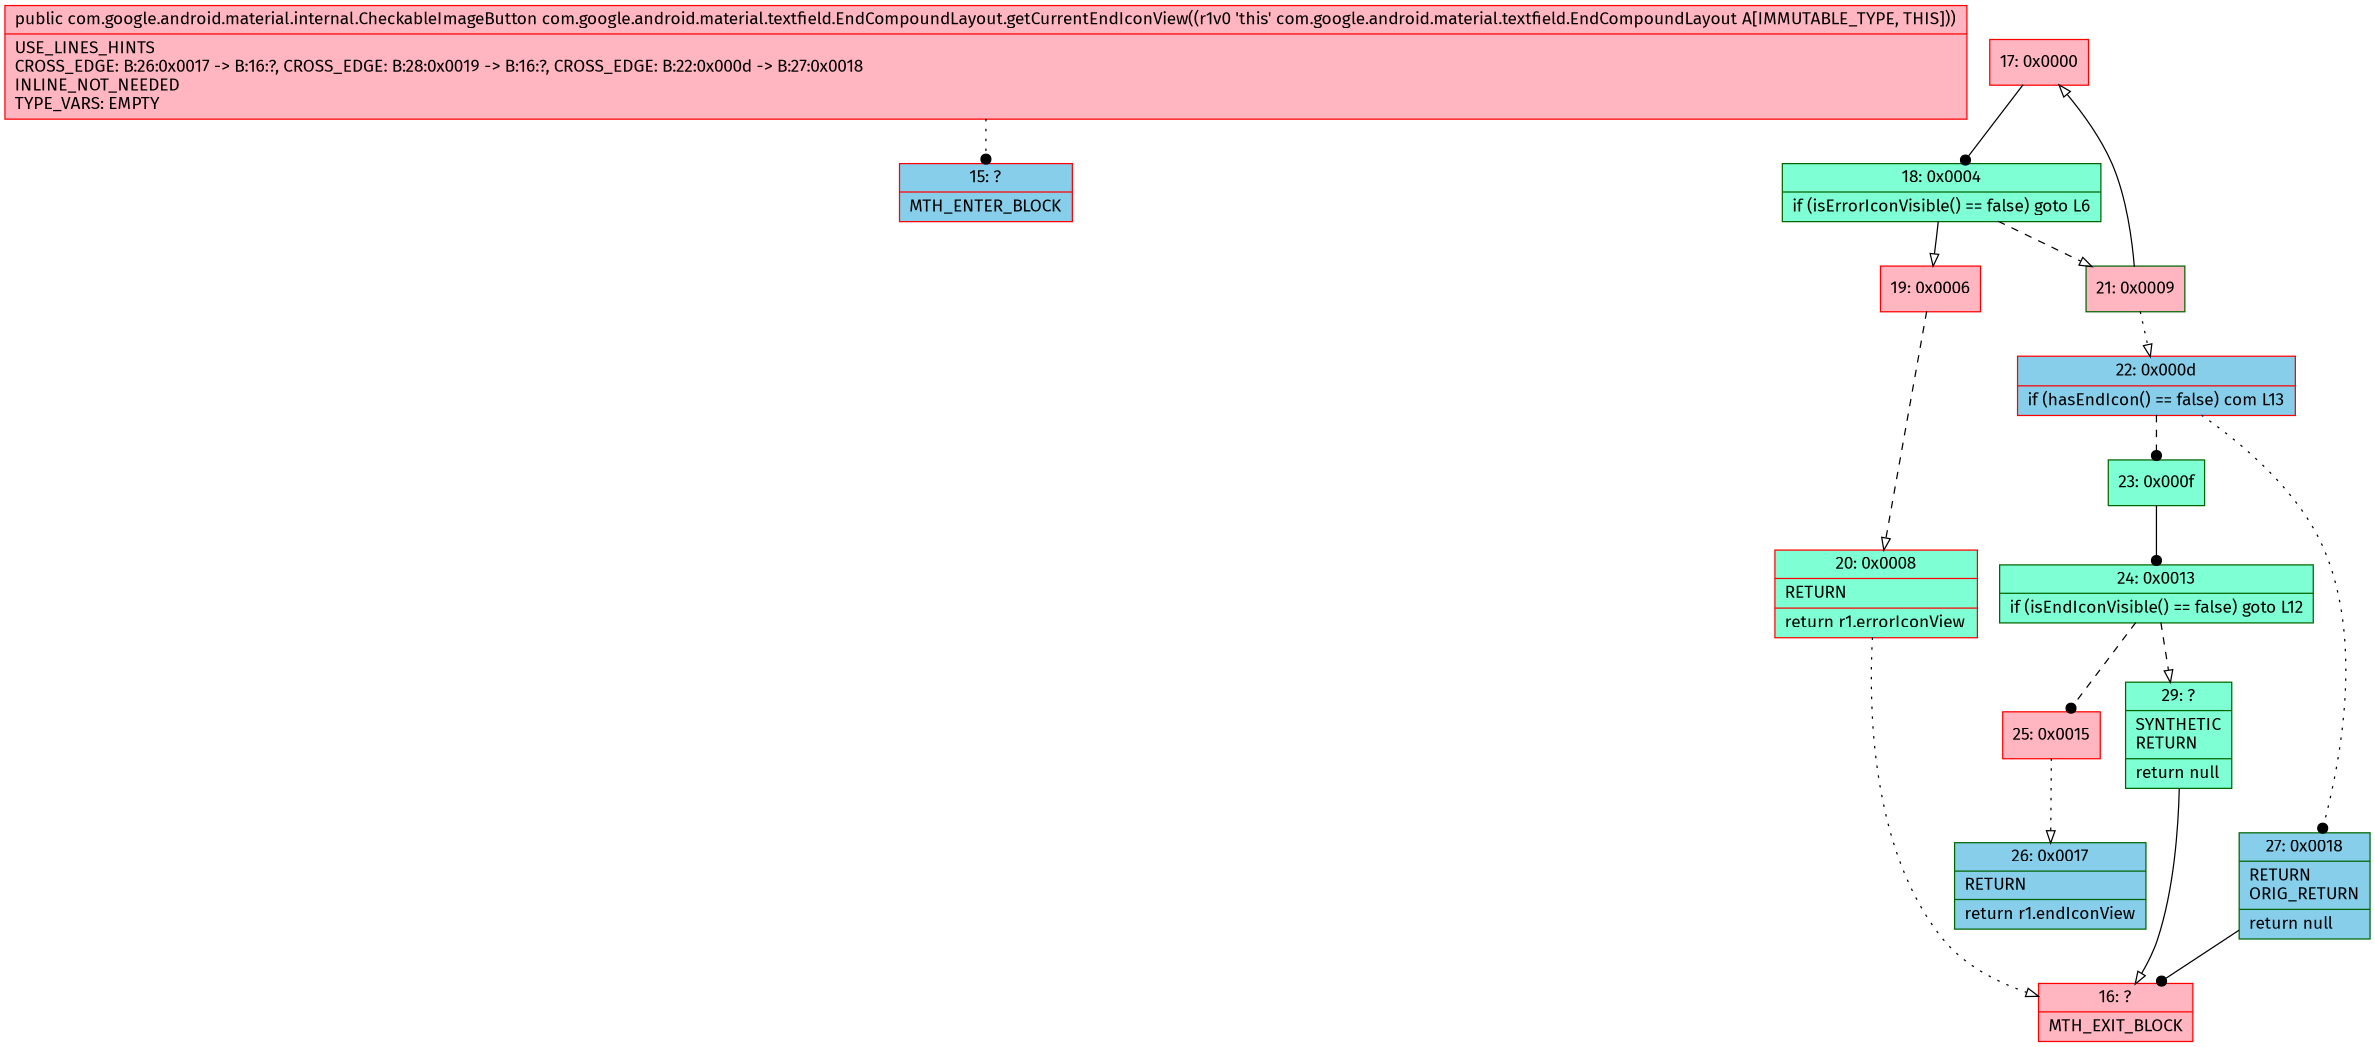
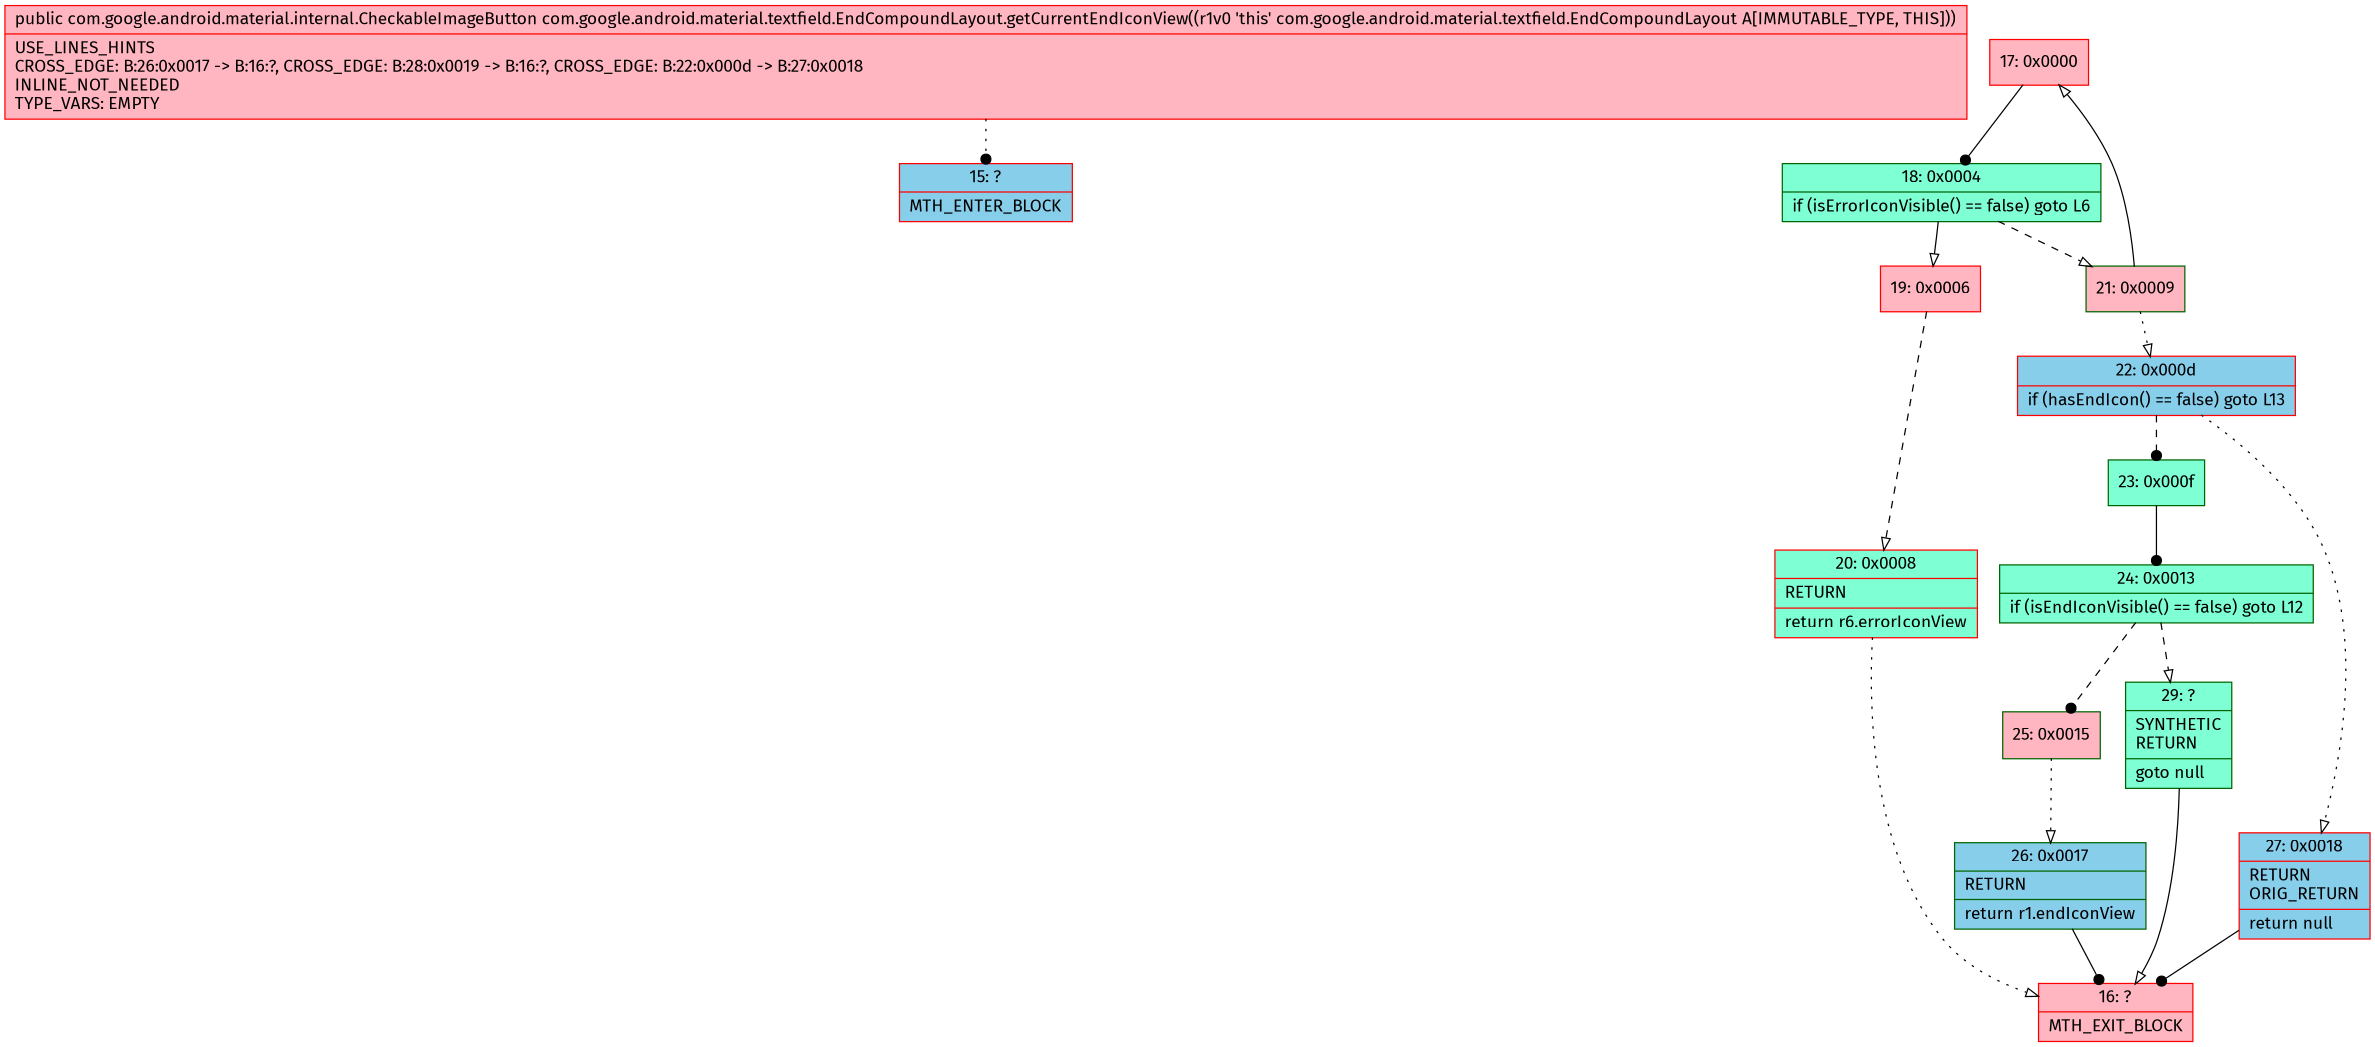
(2156, 400) -> (2156, 400)
(2338, 594) -> (2338, 594)
(1875, 622) -> (1876, 622)
(2051, 735) -> (2051, 735)
(2177, 773) -> (2170, 773)
(2305, 886) -> (2305, 886)
none -> (2084, 952)
